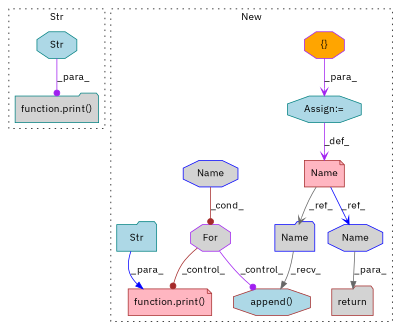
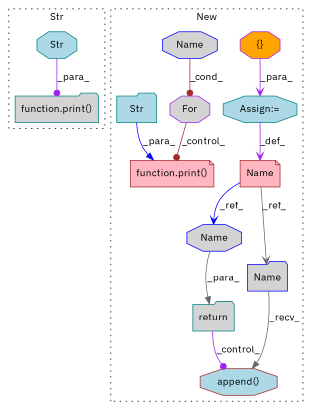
(234, 269) -> (214, 348)
(352, 302) -> (214, 318)
